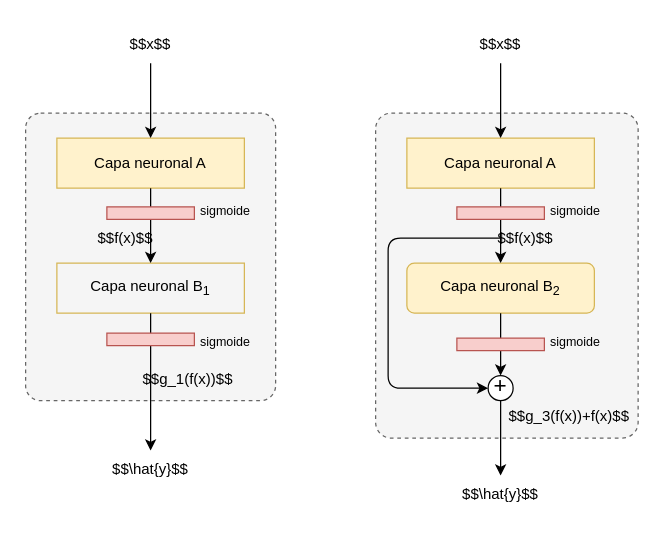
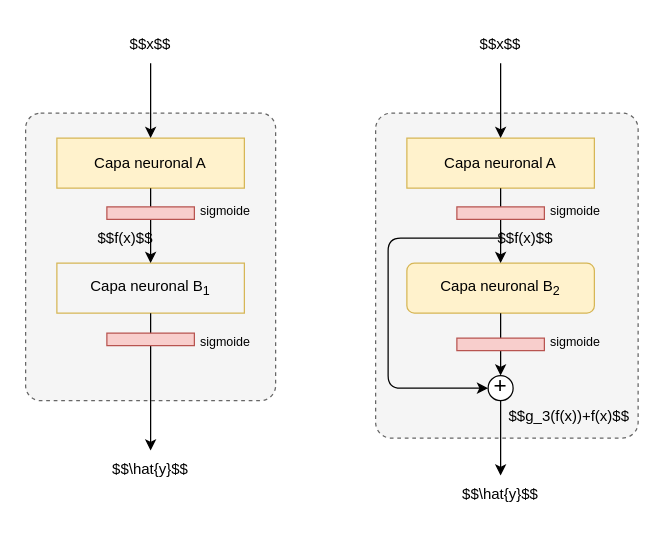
(188, 379) -> none
